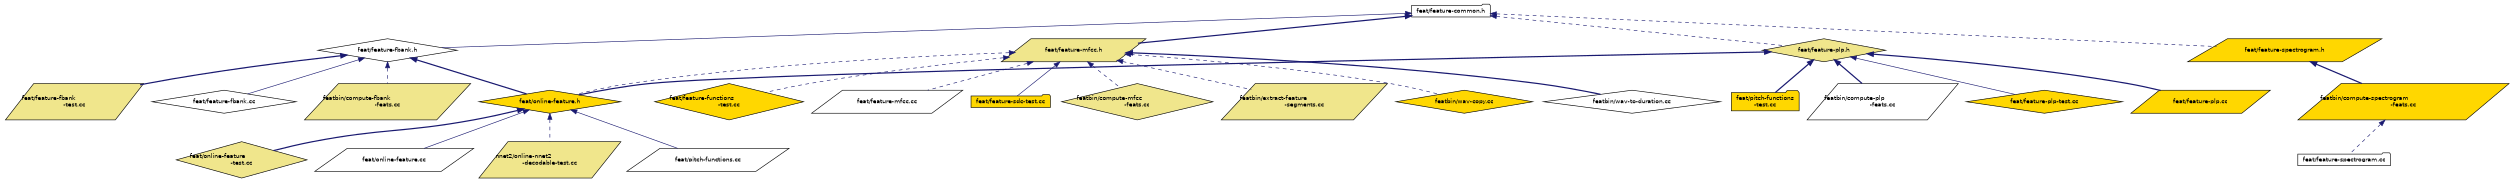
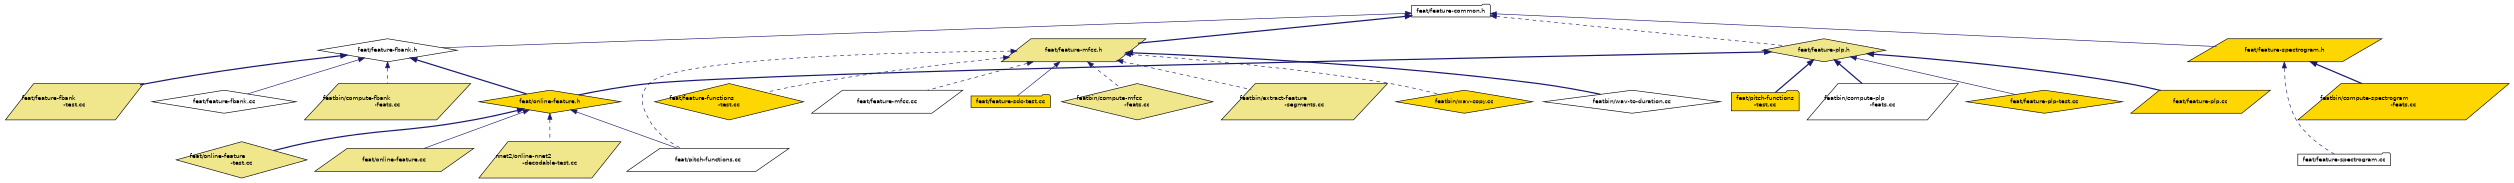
(1856, 30) -> (1856, 30)
(792, 65) -> (787, 59)
(2365, 139) -> (2296, 119)
(394, 160) -> (394, 160)
